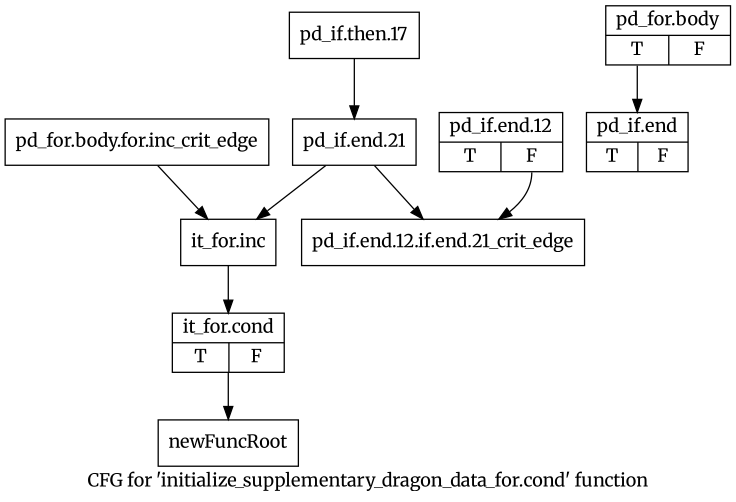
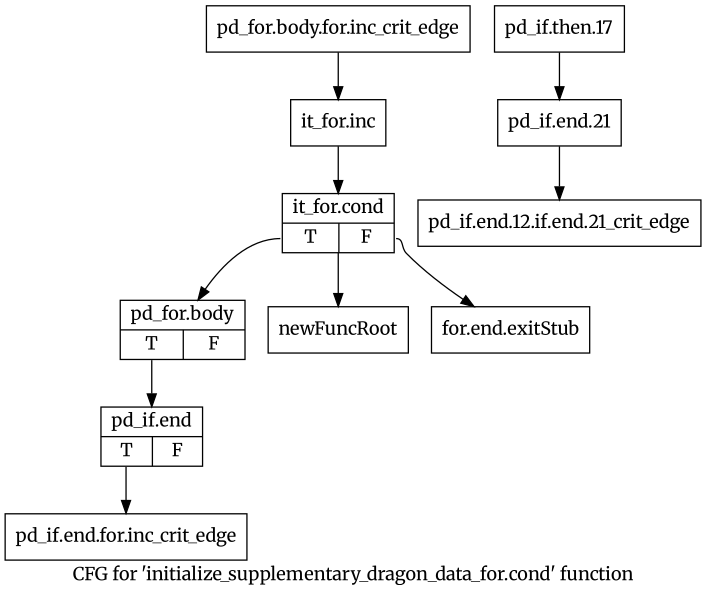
(501, 142) -> none
(297, 188) -> none
none -> (237, 255)
none -> (511, 330)
none -> (126, 537)
